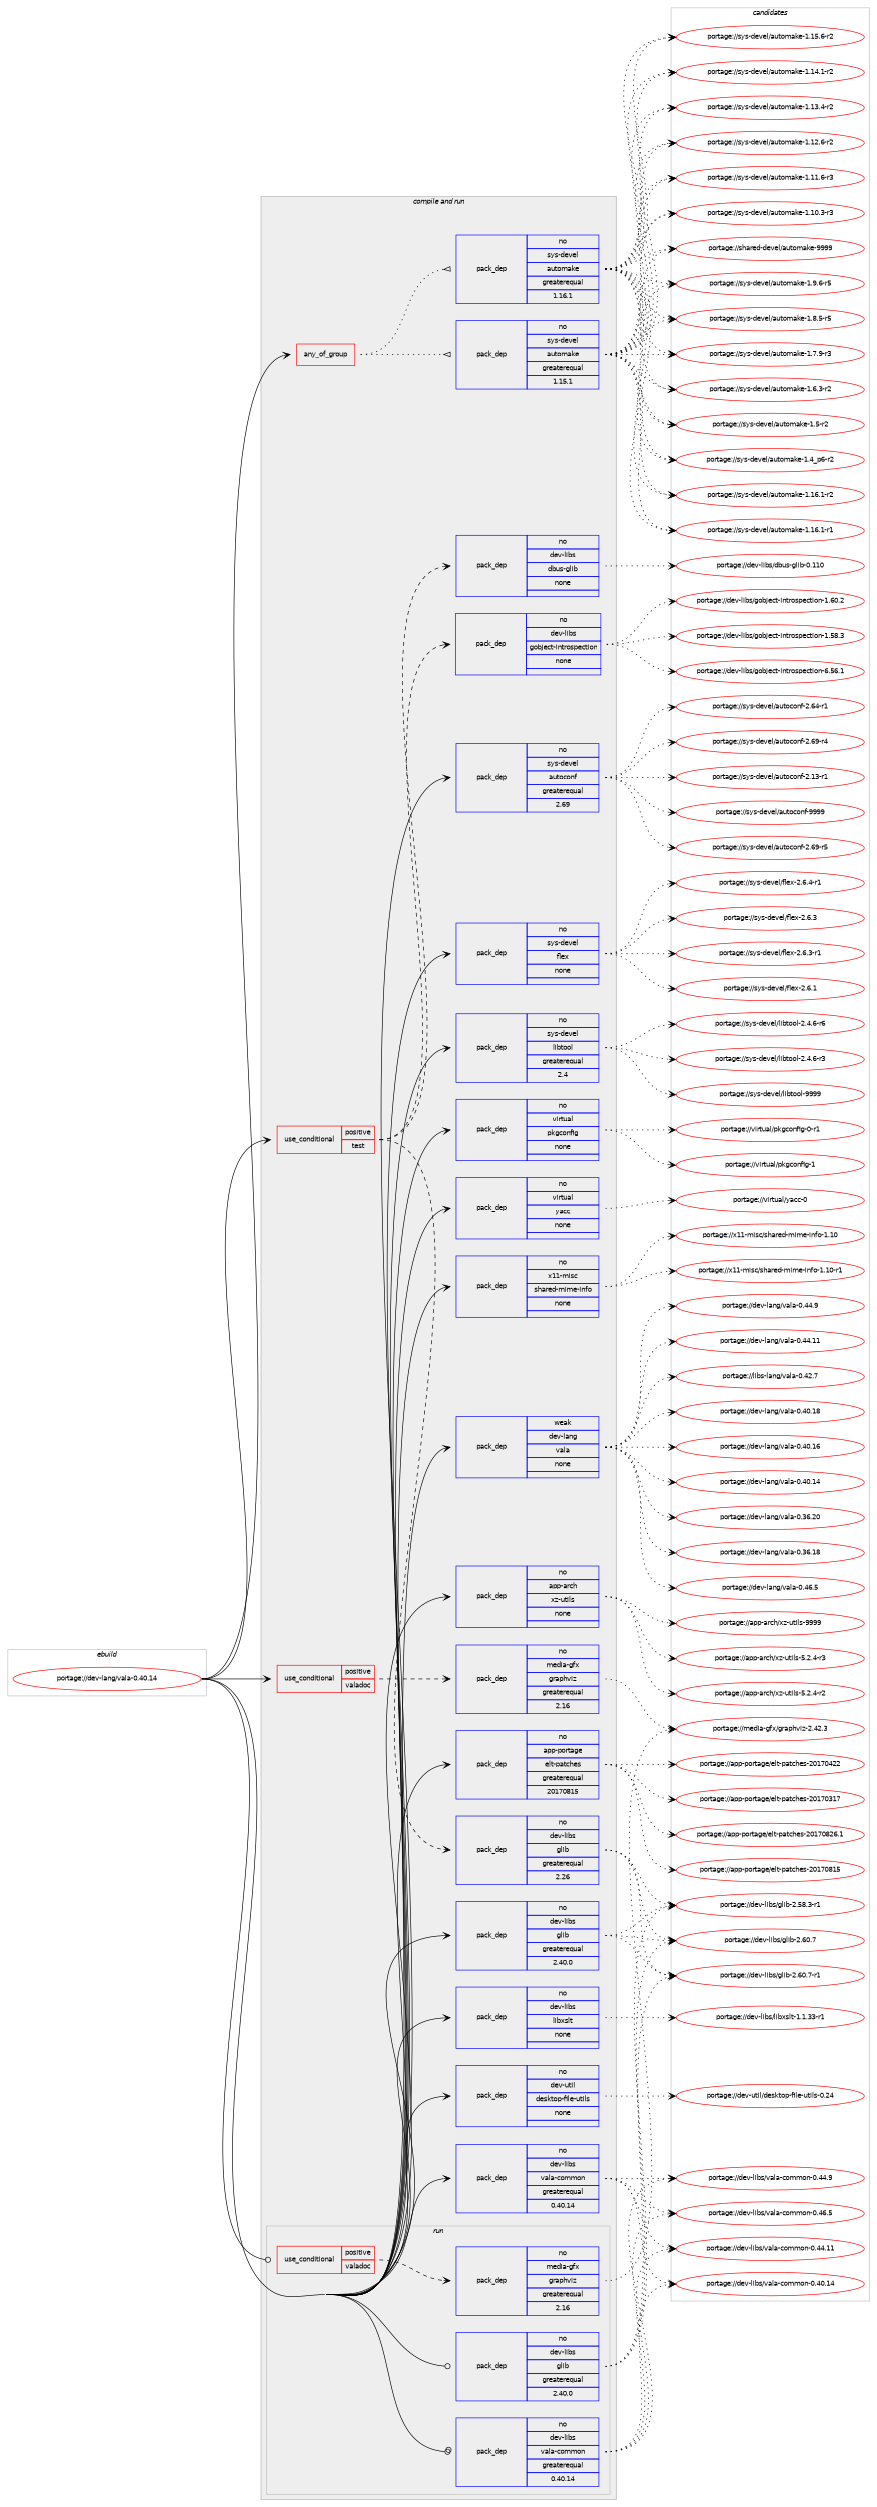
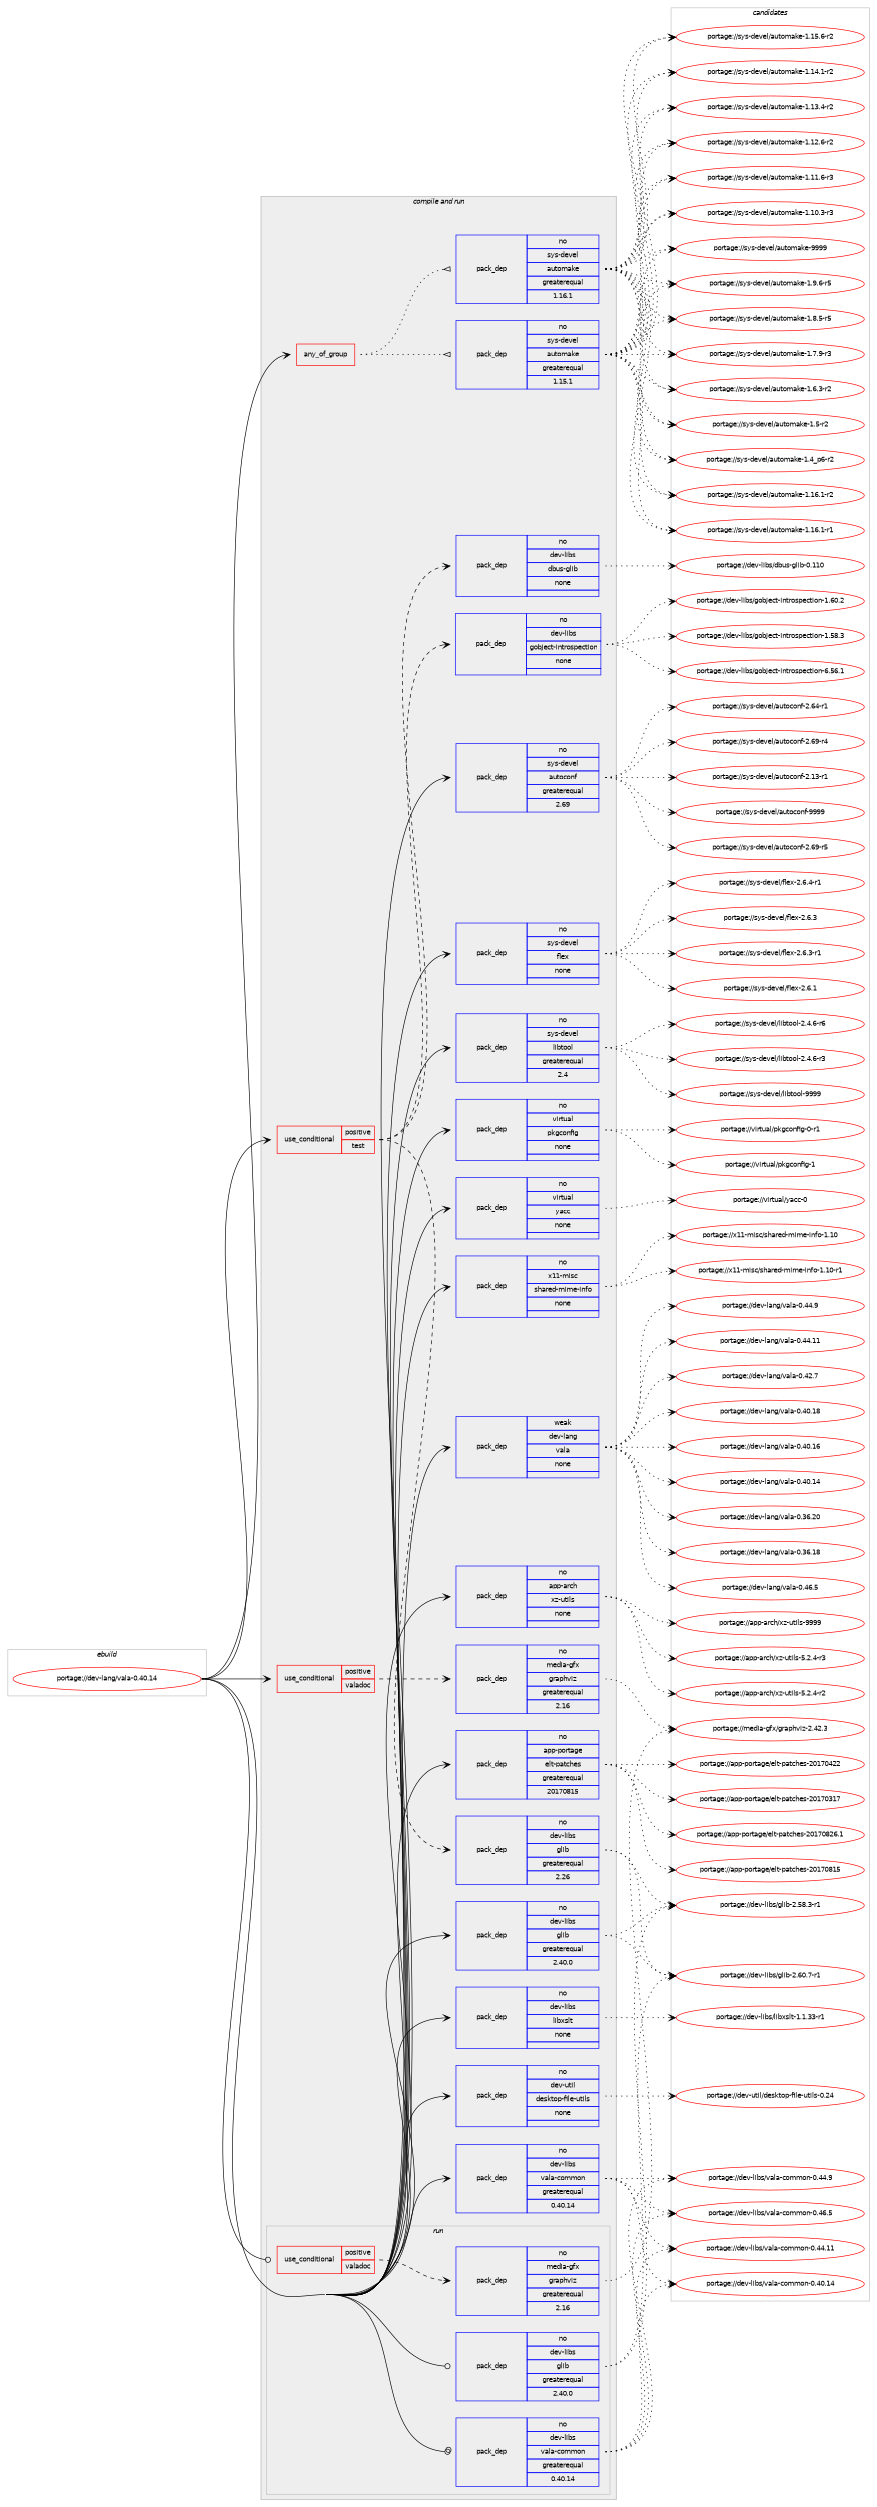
(770, 249) -> (770, 249)
(770, 1377) -> (770, 1377)
(770, 1941) -> none
